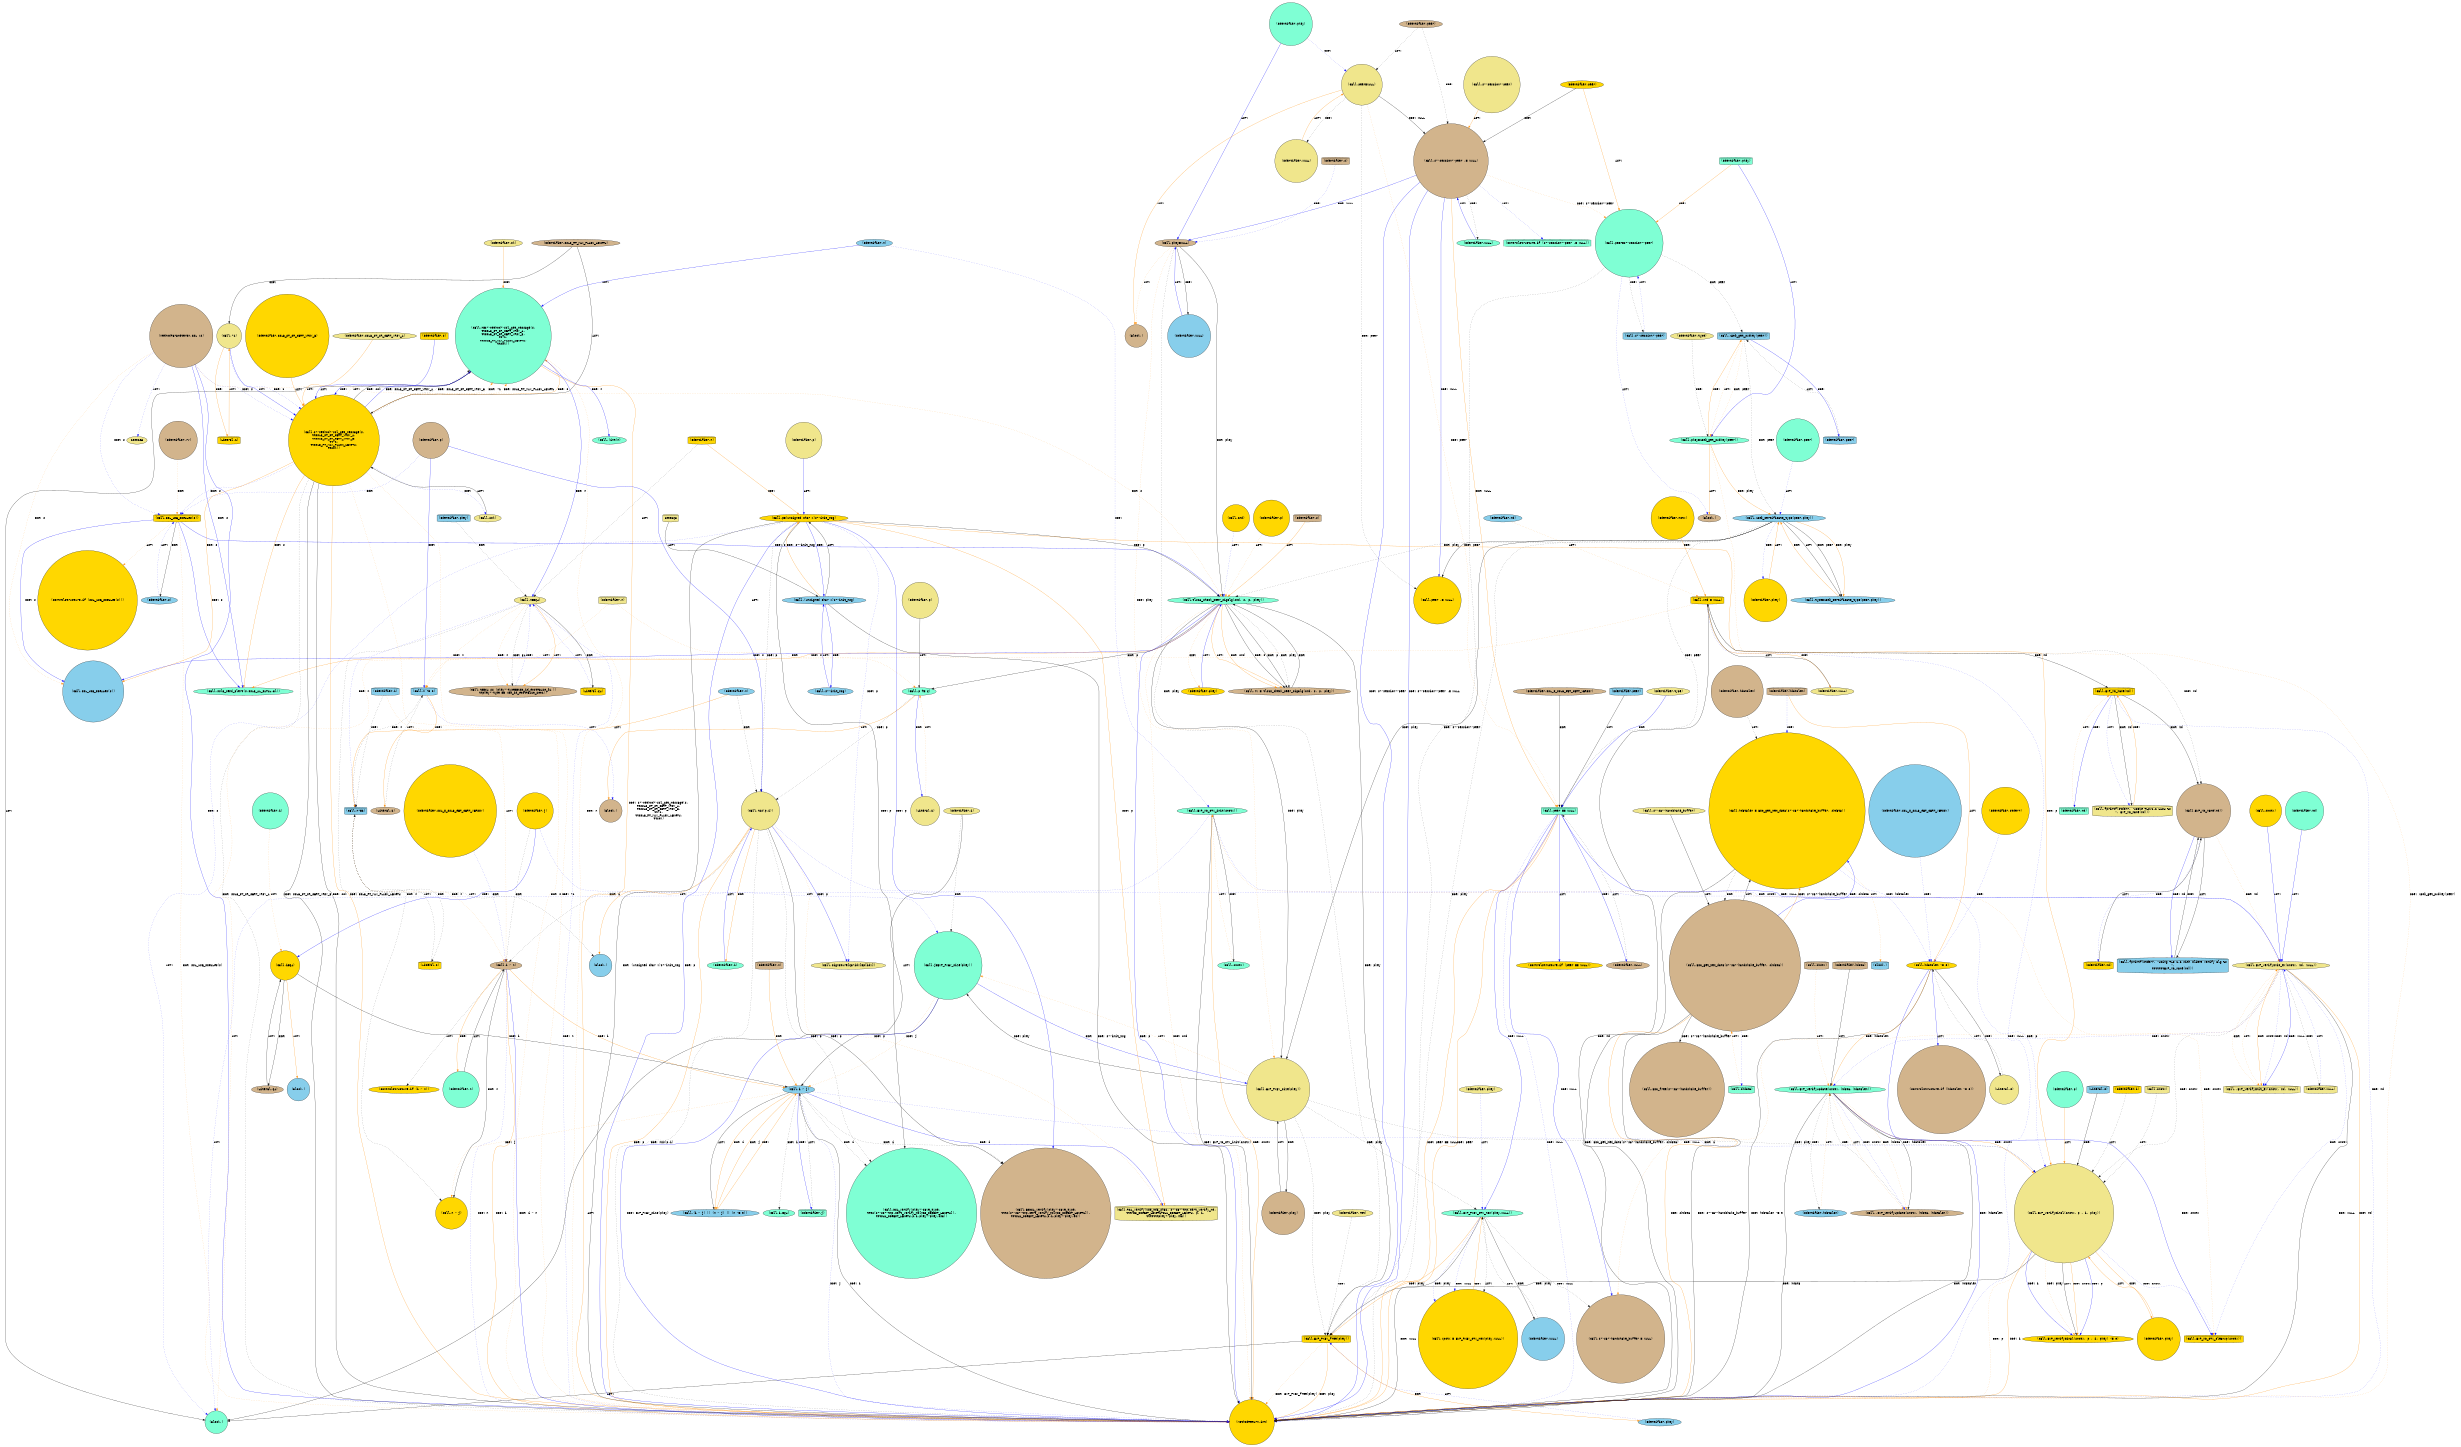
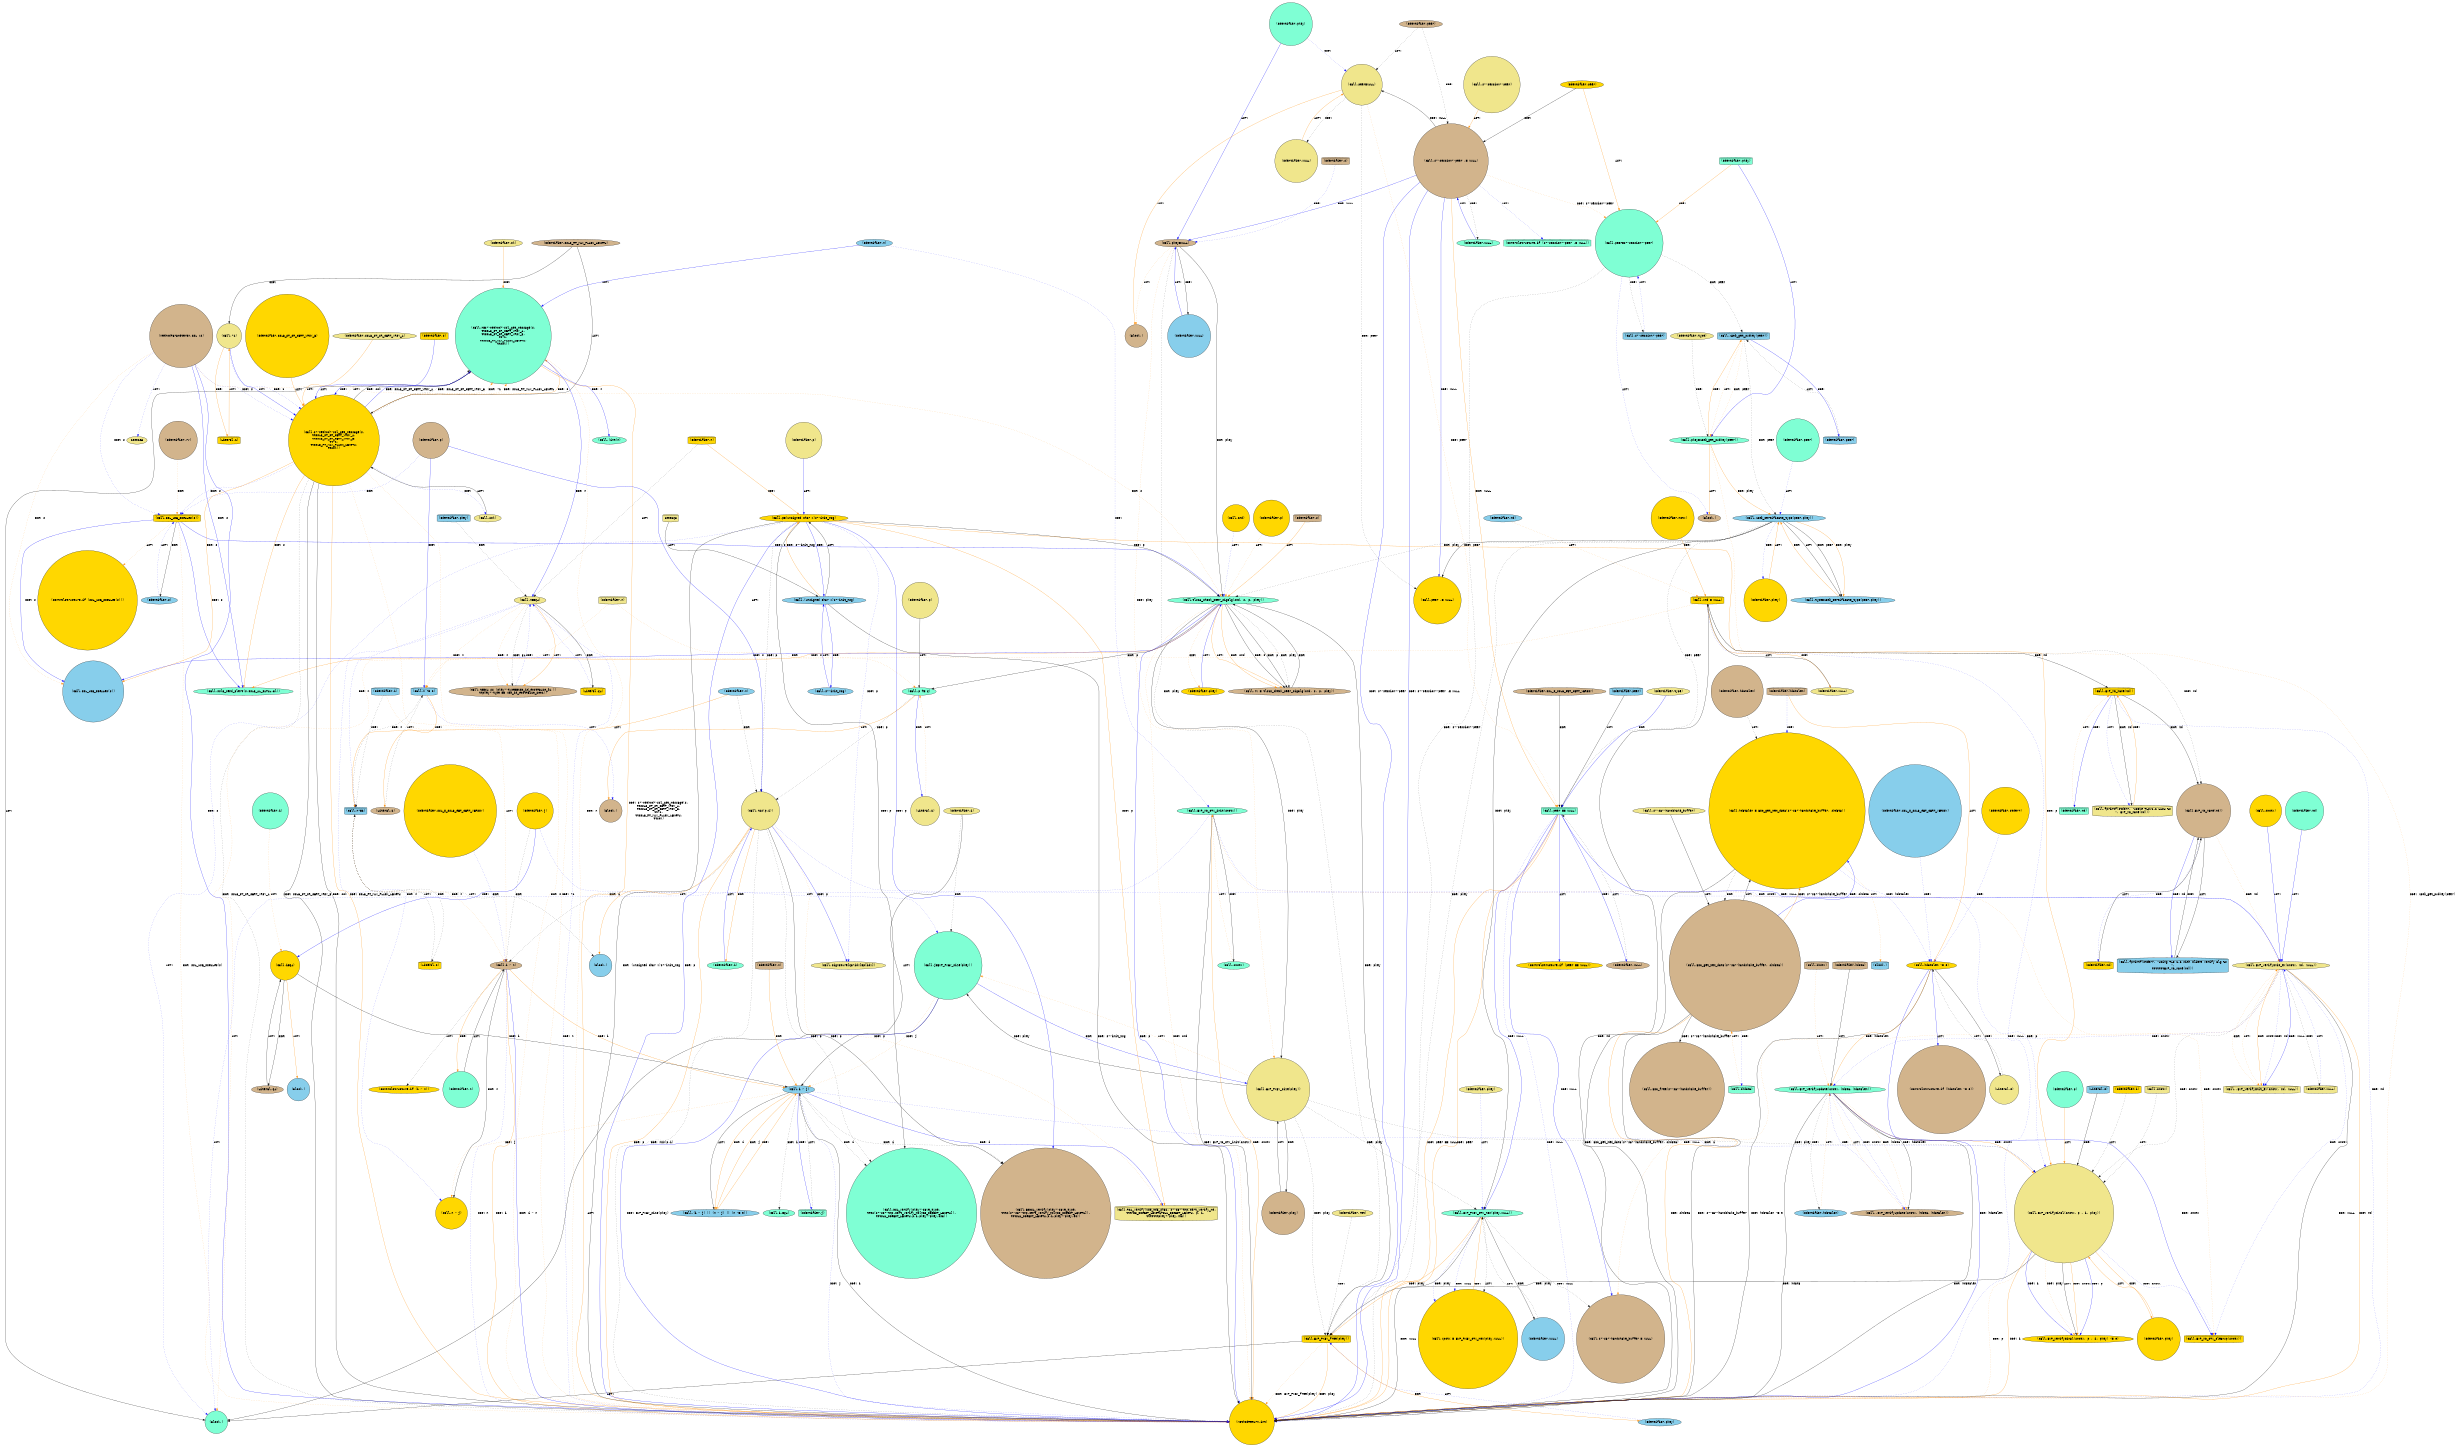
(1402, 113) -> (1412, 105)
(1476, 700) -> (1493, 784)
(342, 889) -> (342, 889)
(1858, 1156) -> (1858, 1156)
